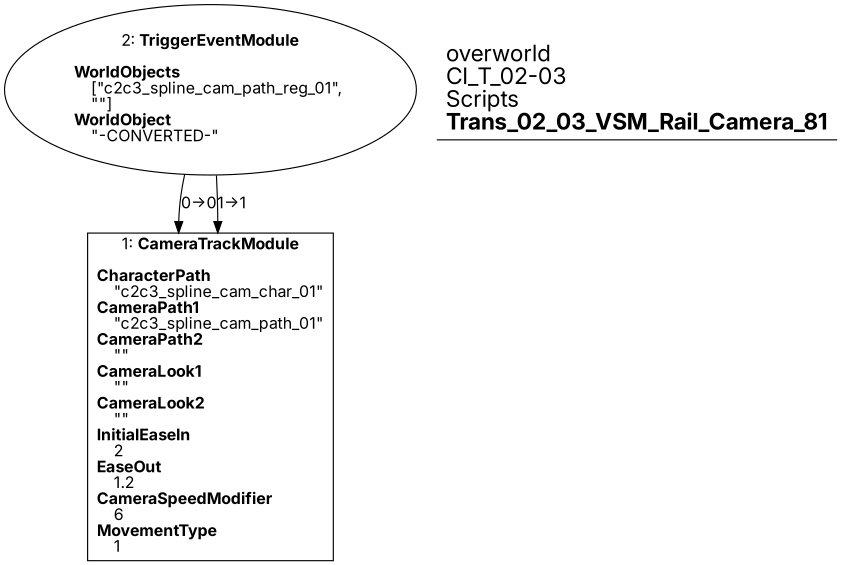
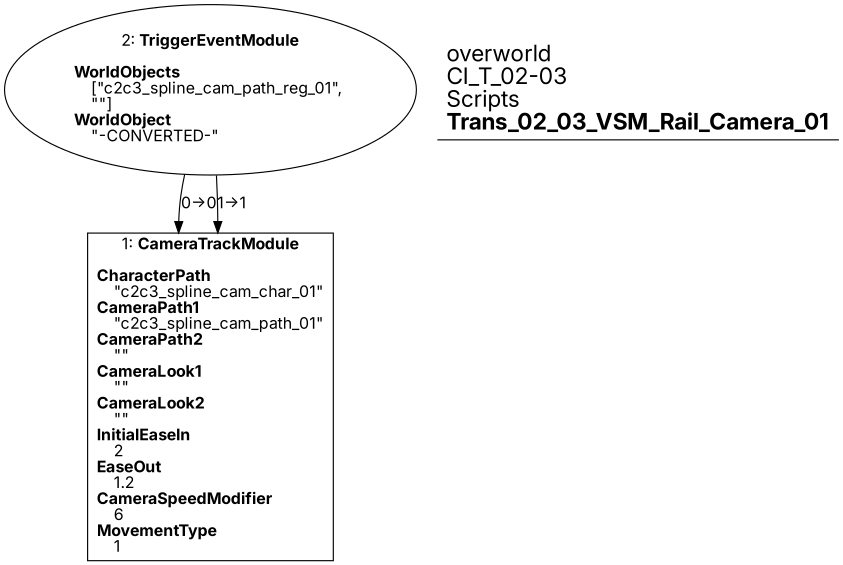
(637, 123) -> (638, 123)
